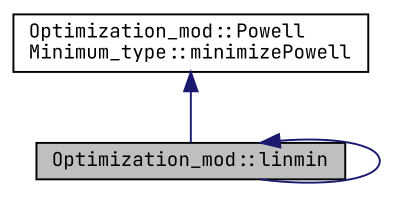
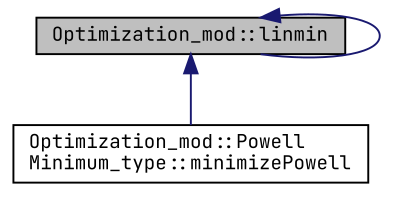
(191, 117) -> (191, 99)
